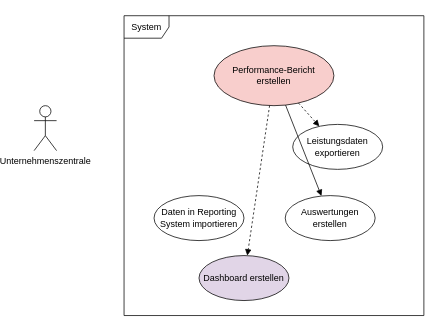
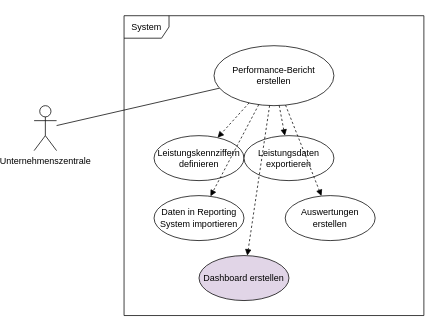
(274, 75) -> (274, 75)
none -> (138, 107)
none -> (244, 109)
(302, 147) -> (302, 147)
(338, 147) -> (289, 158)
none -> (231, 157)
none -> (199, 158)
